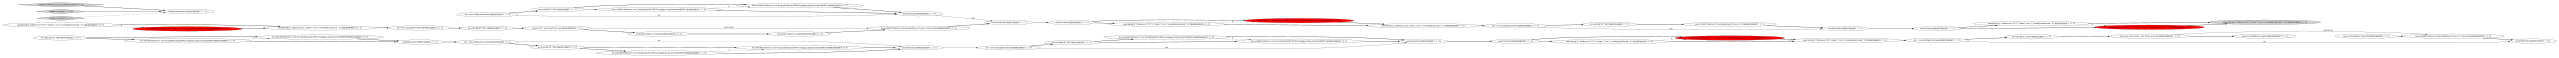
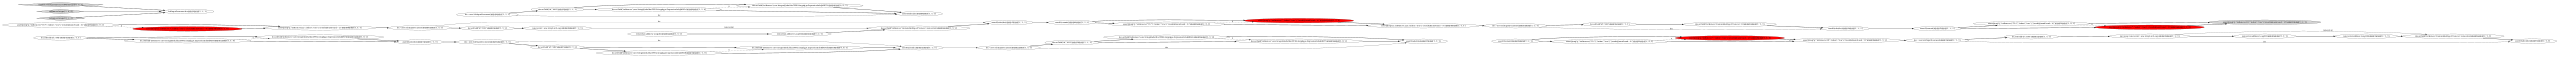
(120, 15) -> (120, 15)
(963, 18) -> (709, 22)
(608, 31) -> none
none -> (2315, 36)
(1469, 41) -> none
